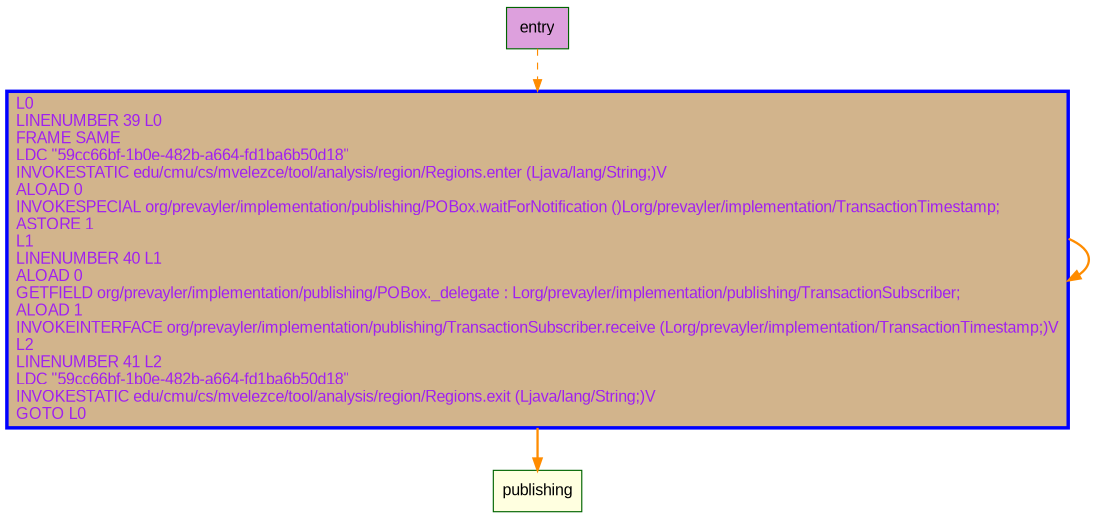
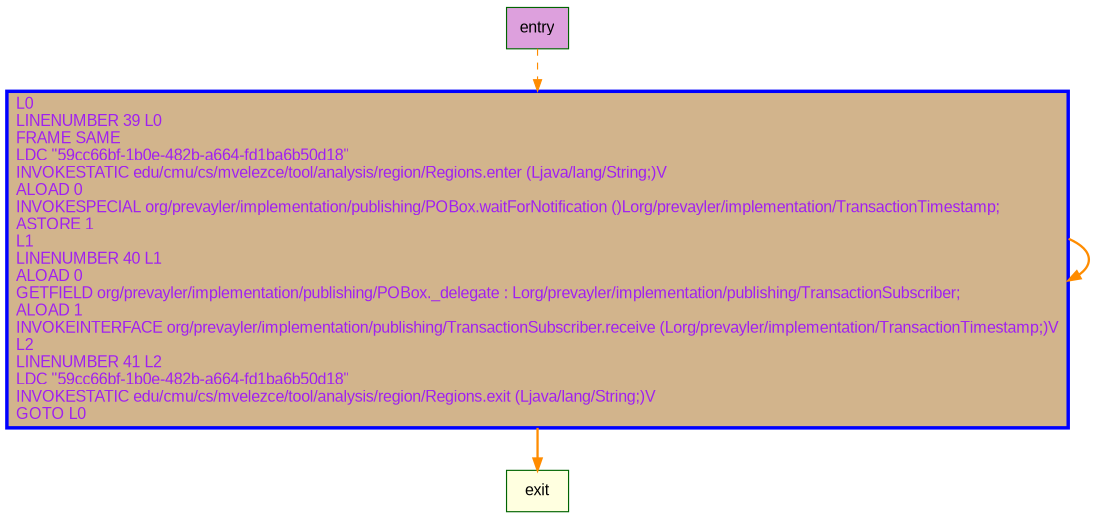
(538, 491) -> (538, 491)
